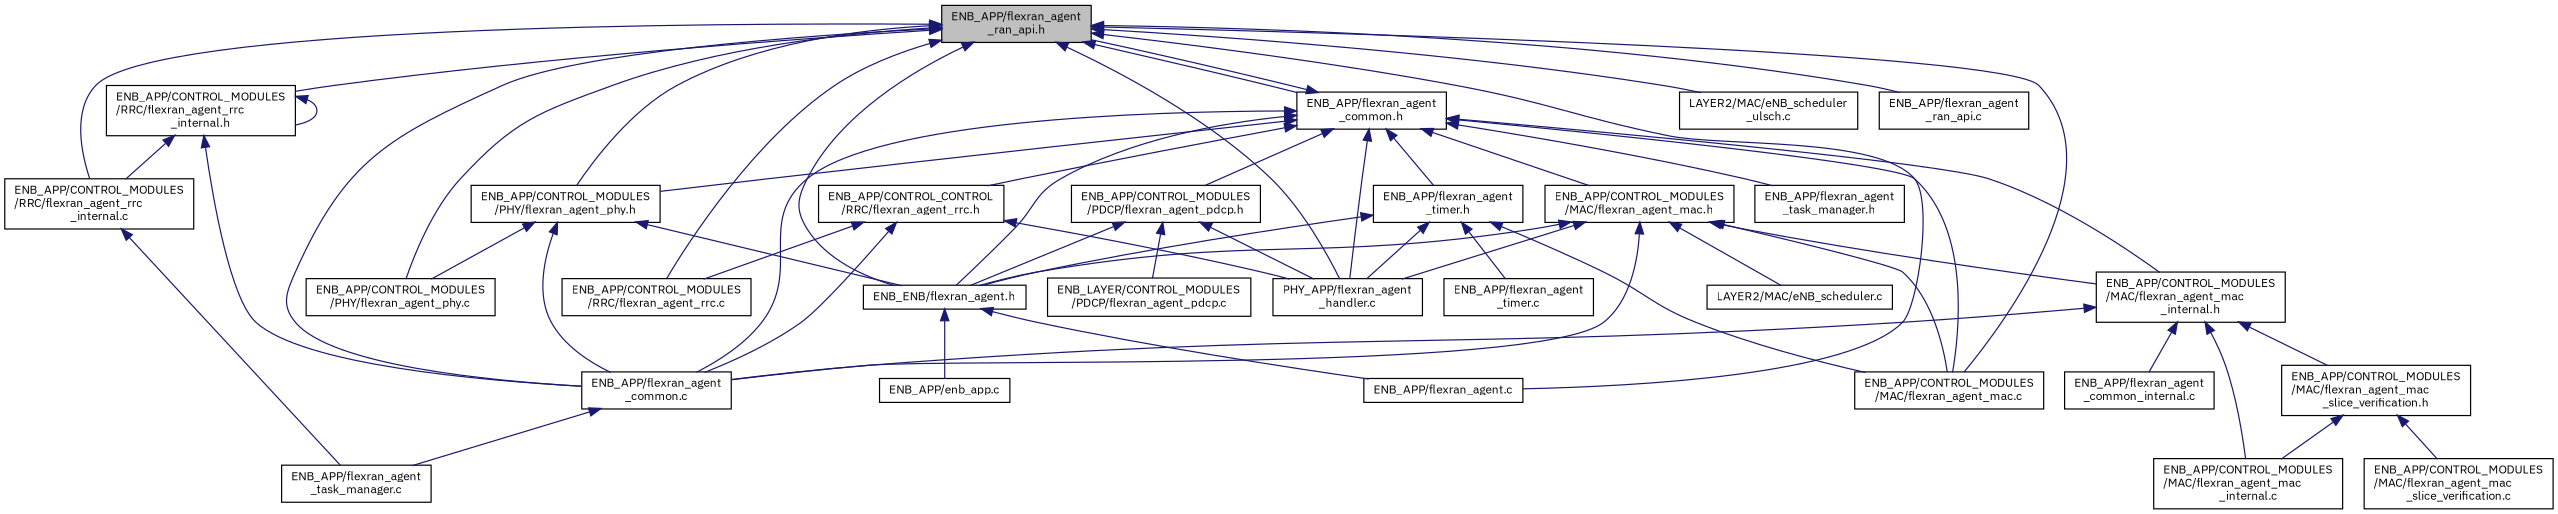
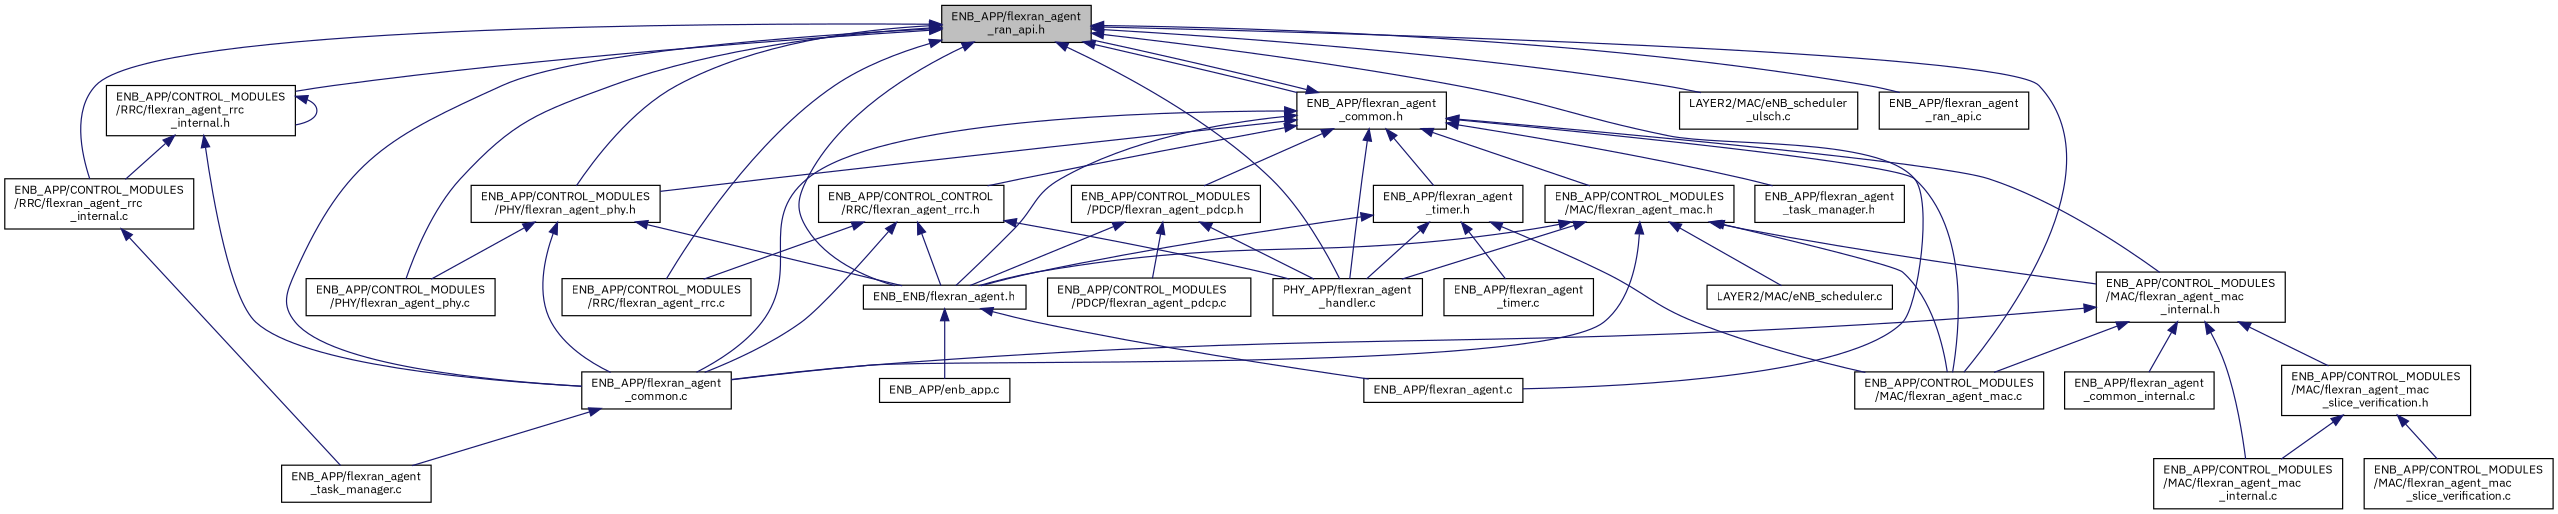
none -> (931, 260)
(1149, 297) -> (1149, 297)
none -> (2056, 349)
